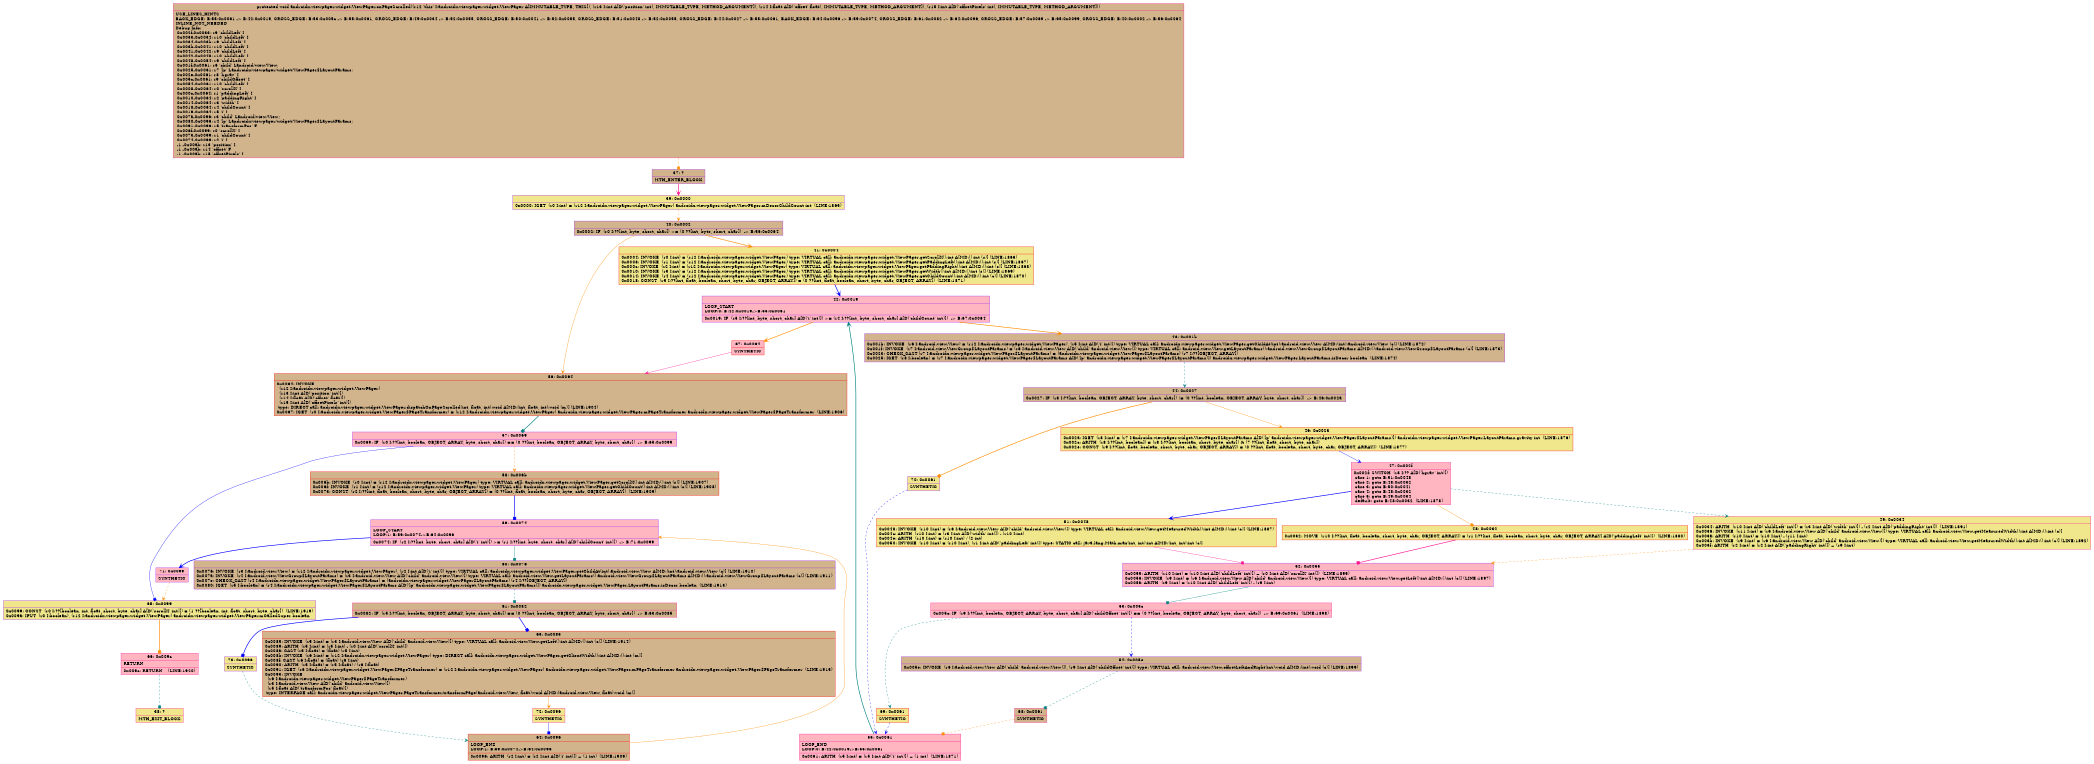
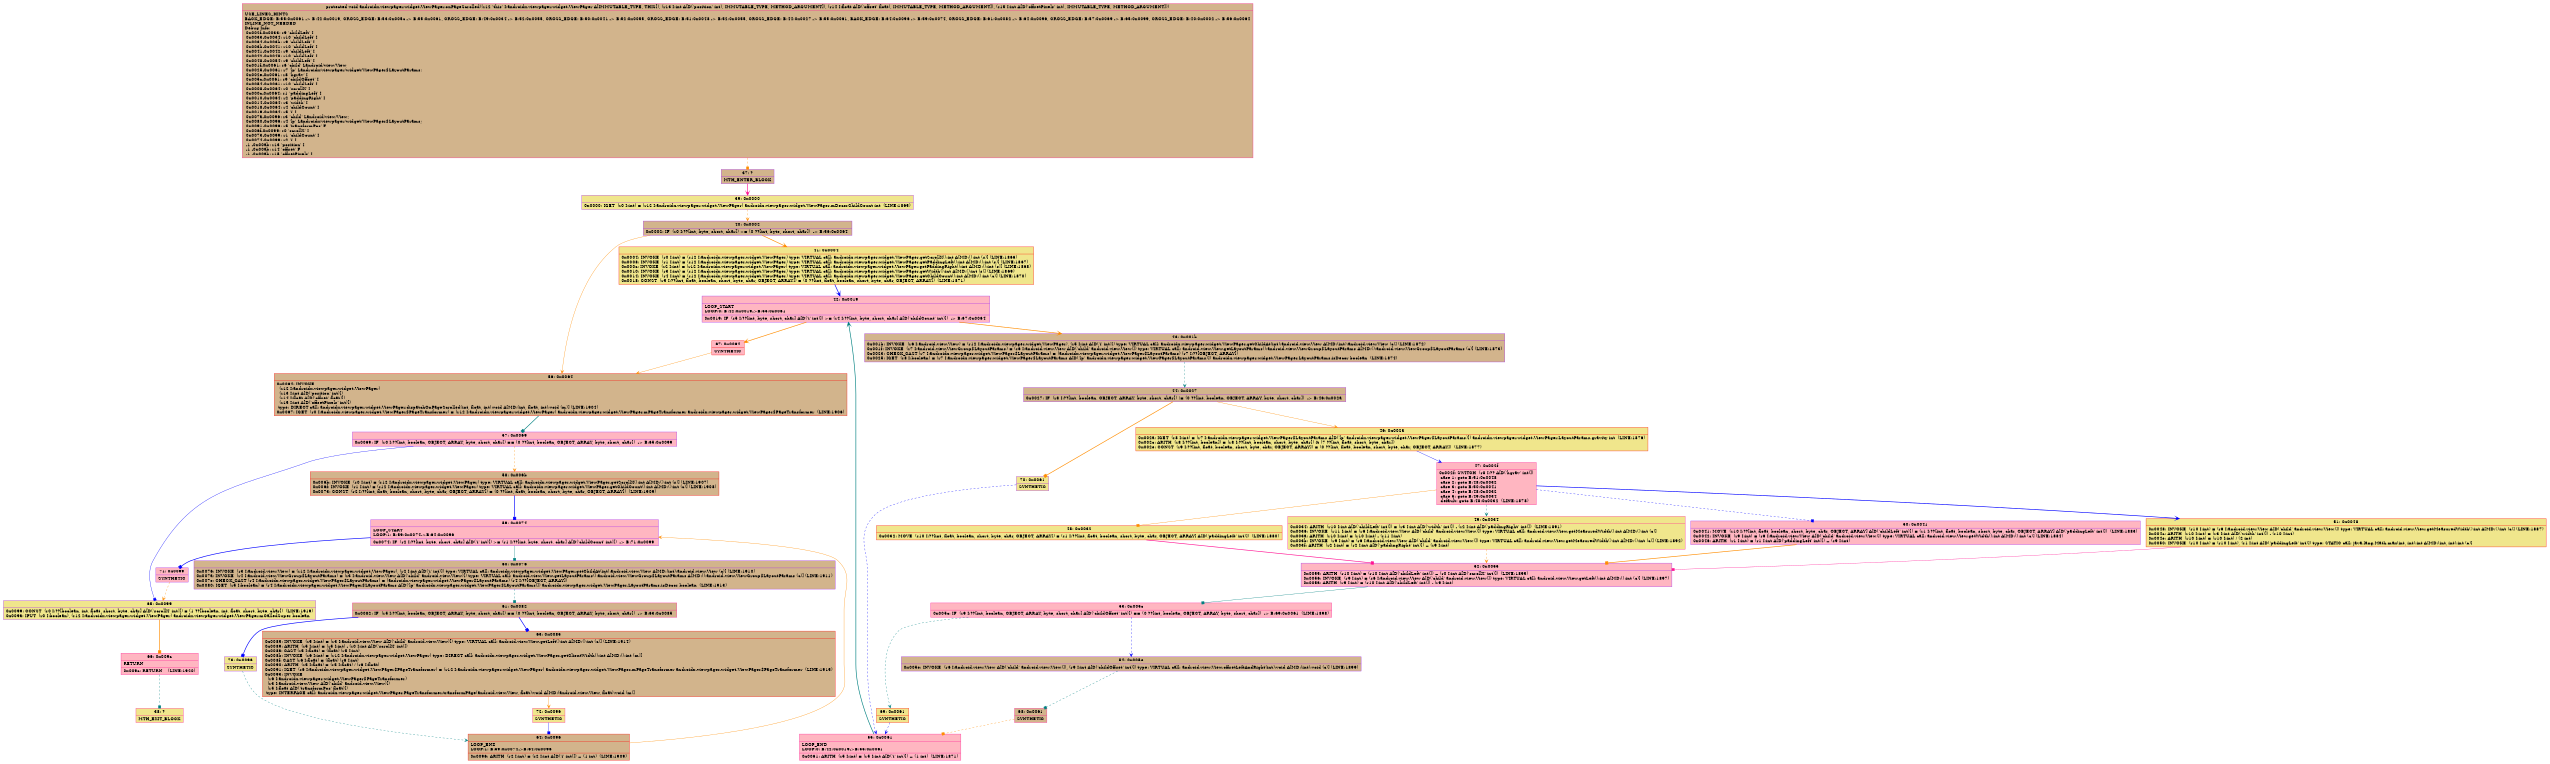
(690, 362) -> (676, 363)
none -> (1916, 533)
(275, 545) -> (275, 545)
